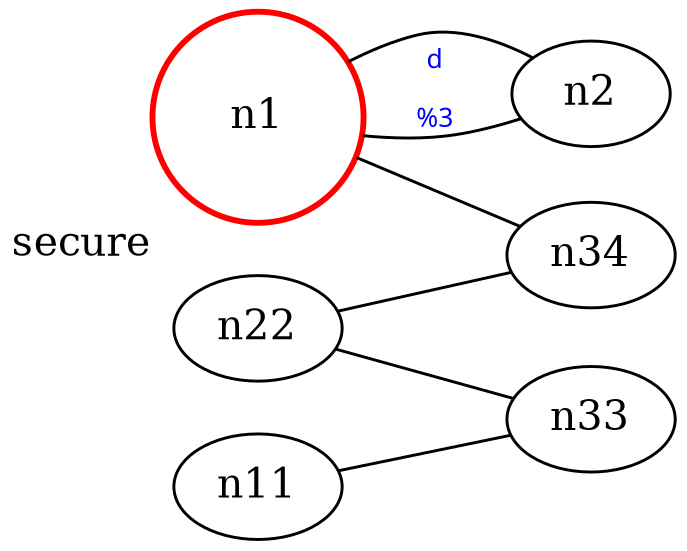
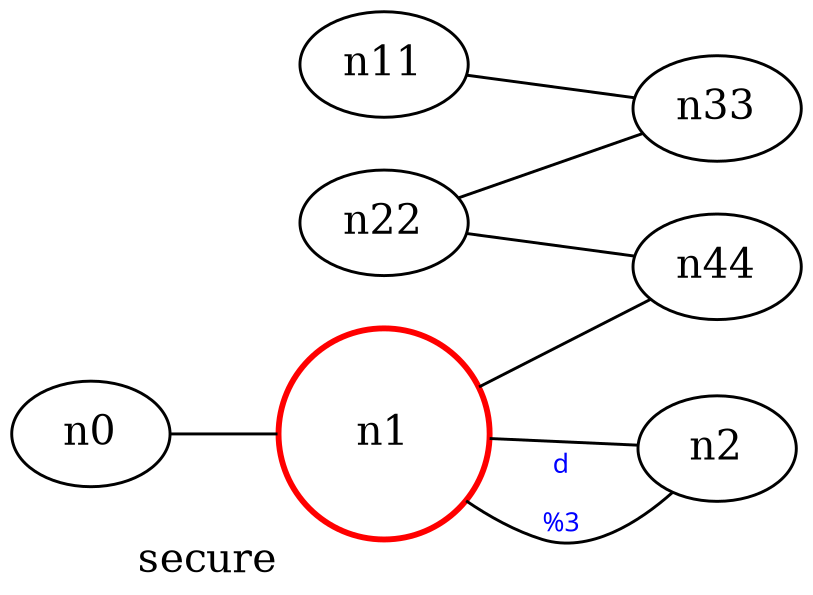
(591, 255) -> (717, 267)
none -> (91, 434)
